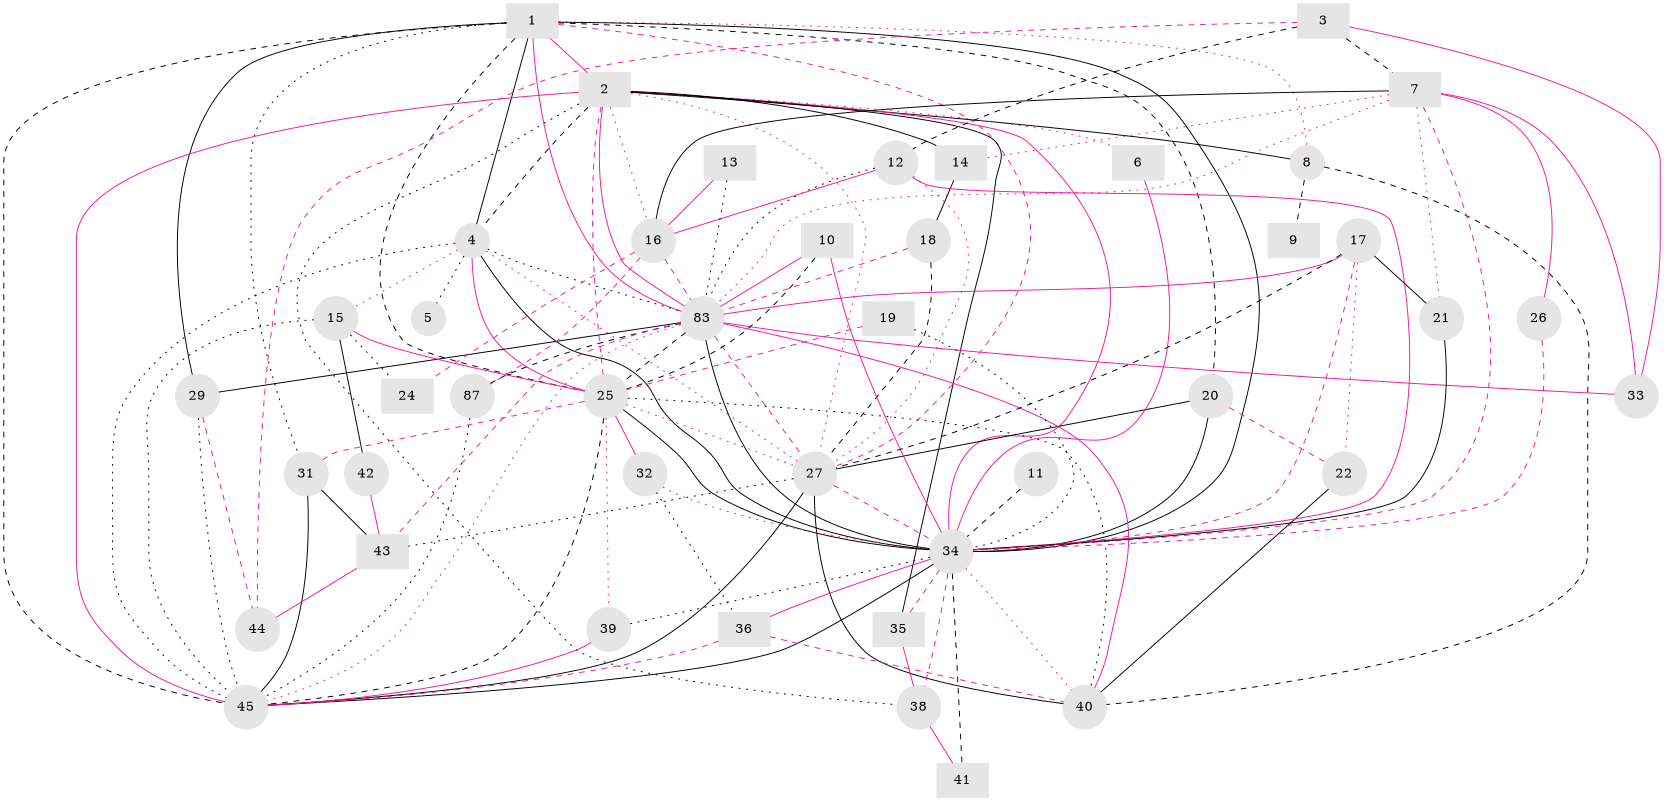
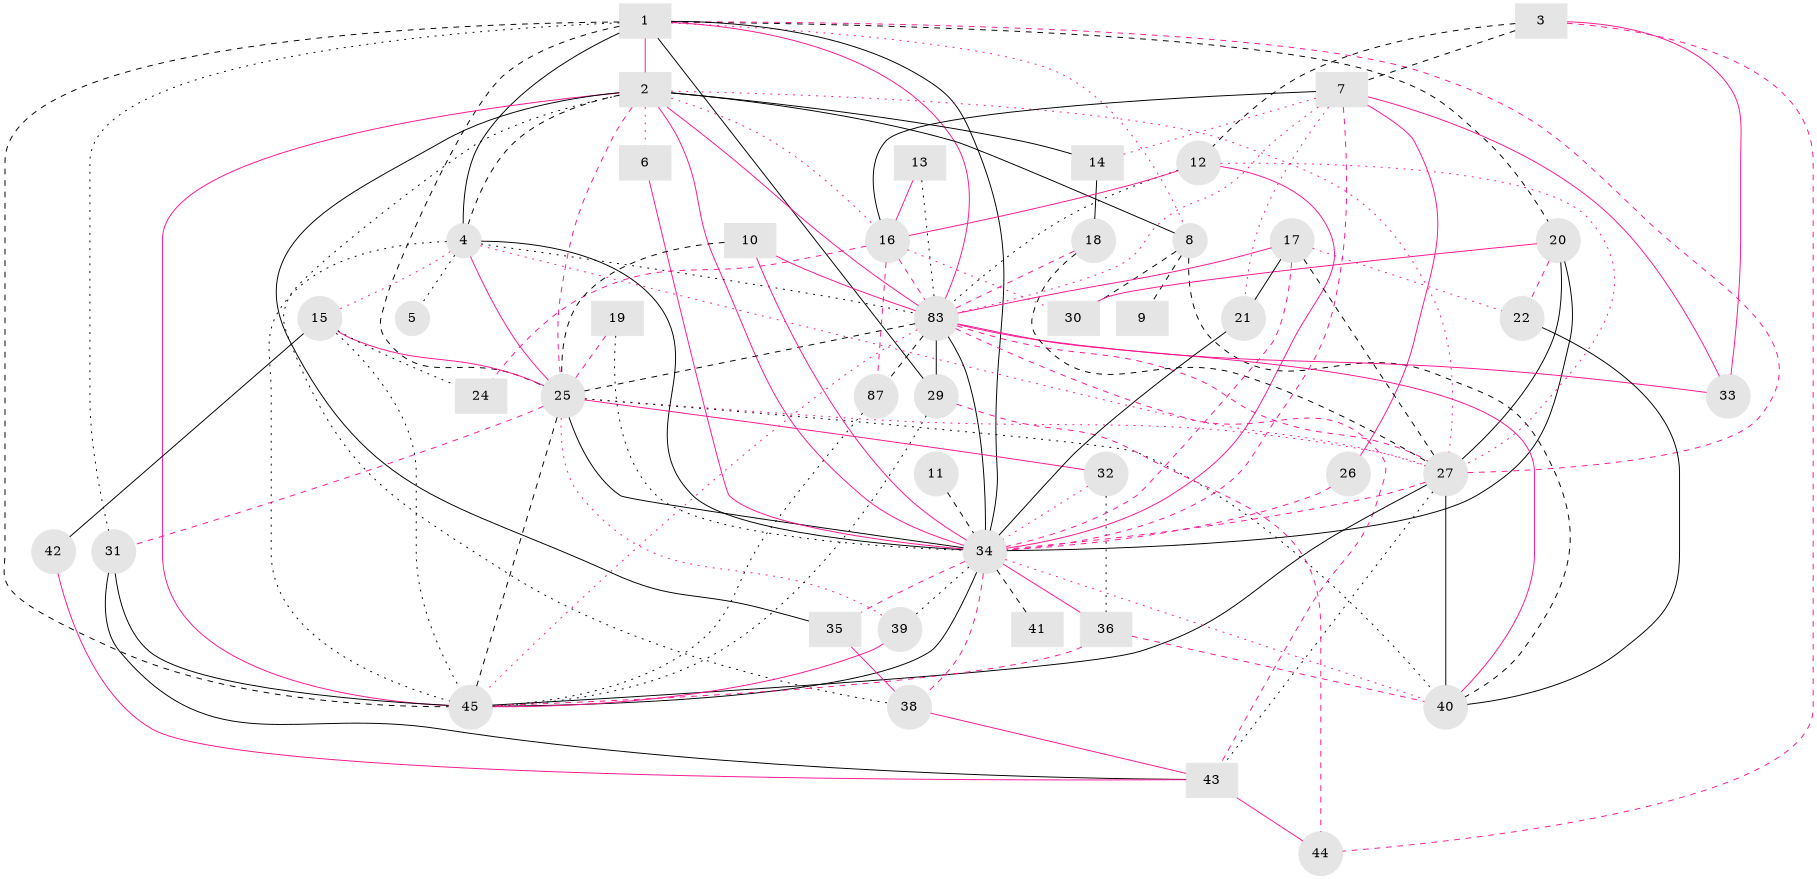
none -> (1074, 318)
(941, 745) -> (1058, 743)
